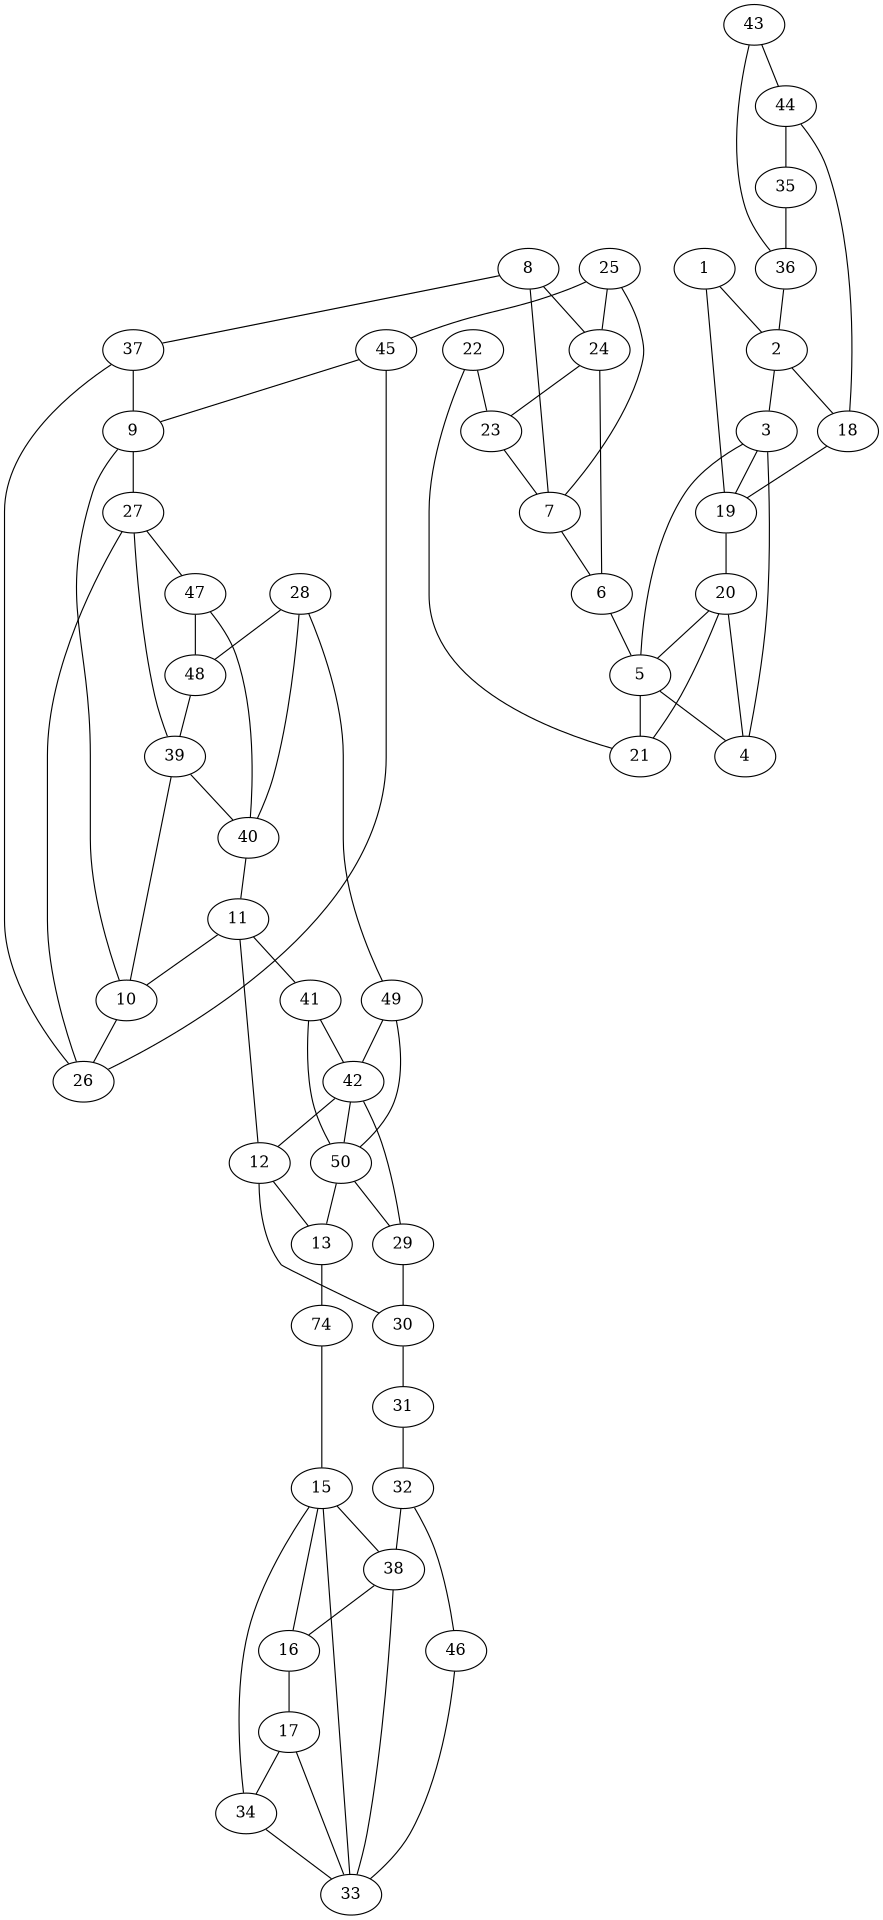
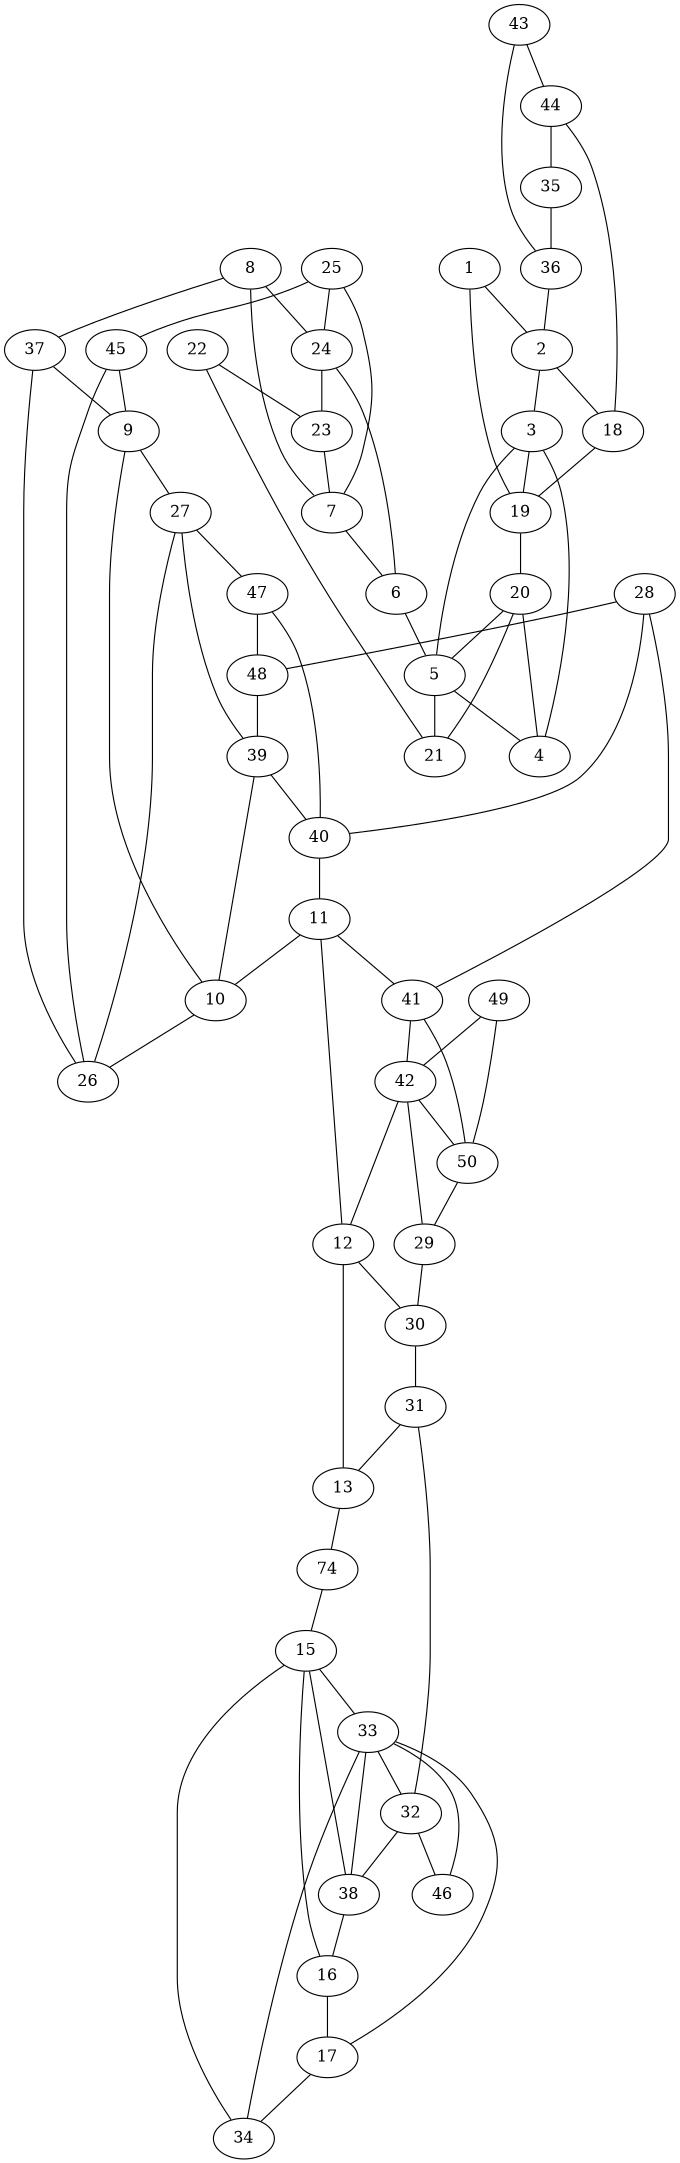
(343, 798) -> (653, 859)
(331, 1204) -> (379, 1448)
none -> (390, 1773)
